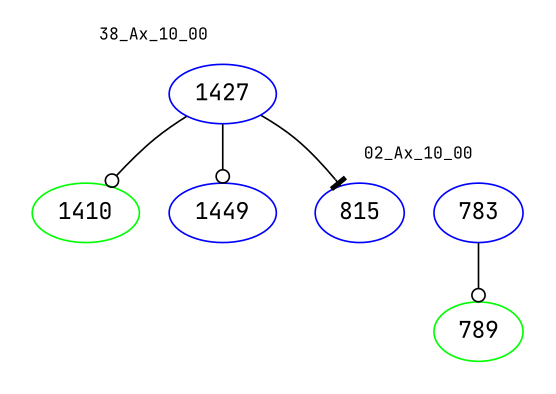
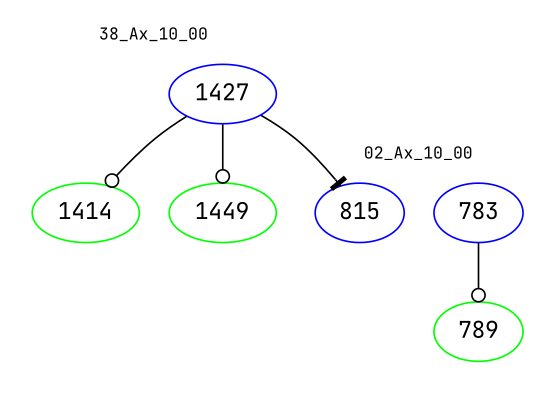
(86, 213) -> (86, 213)
(223, 213) -> (223, 213)
